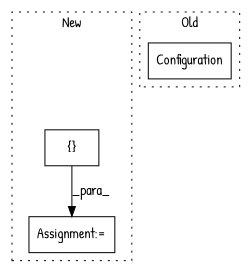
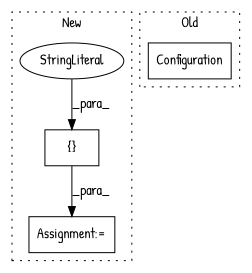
none -> (72, 61)
